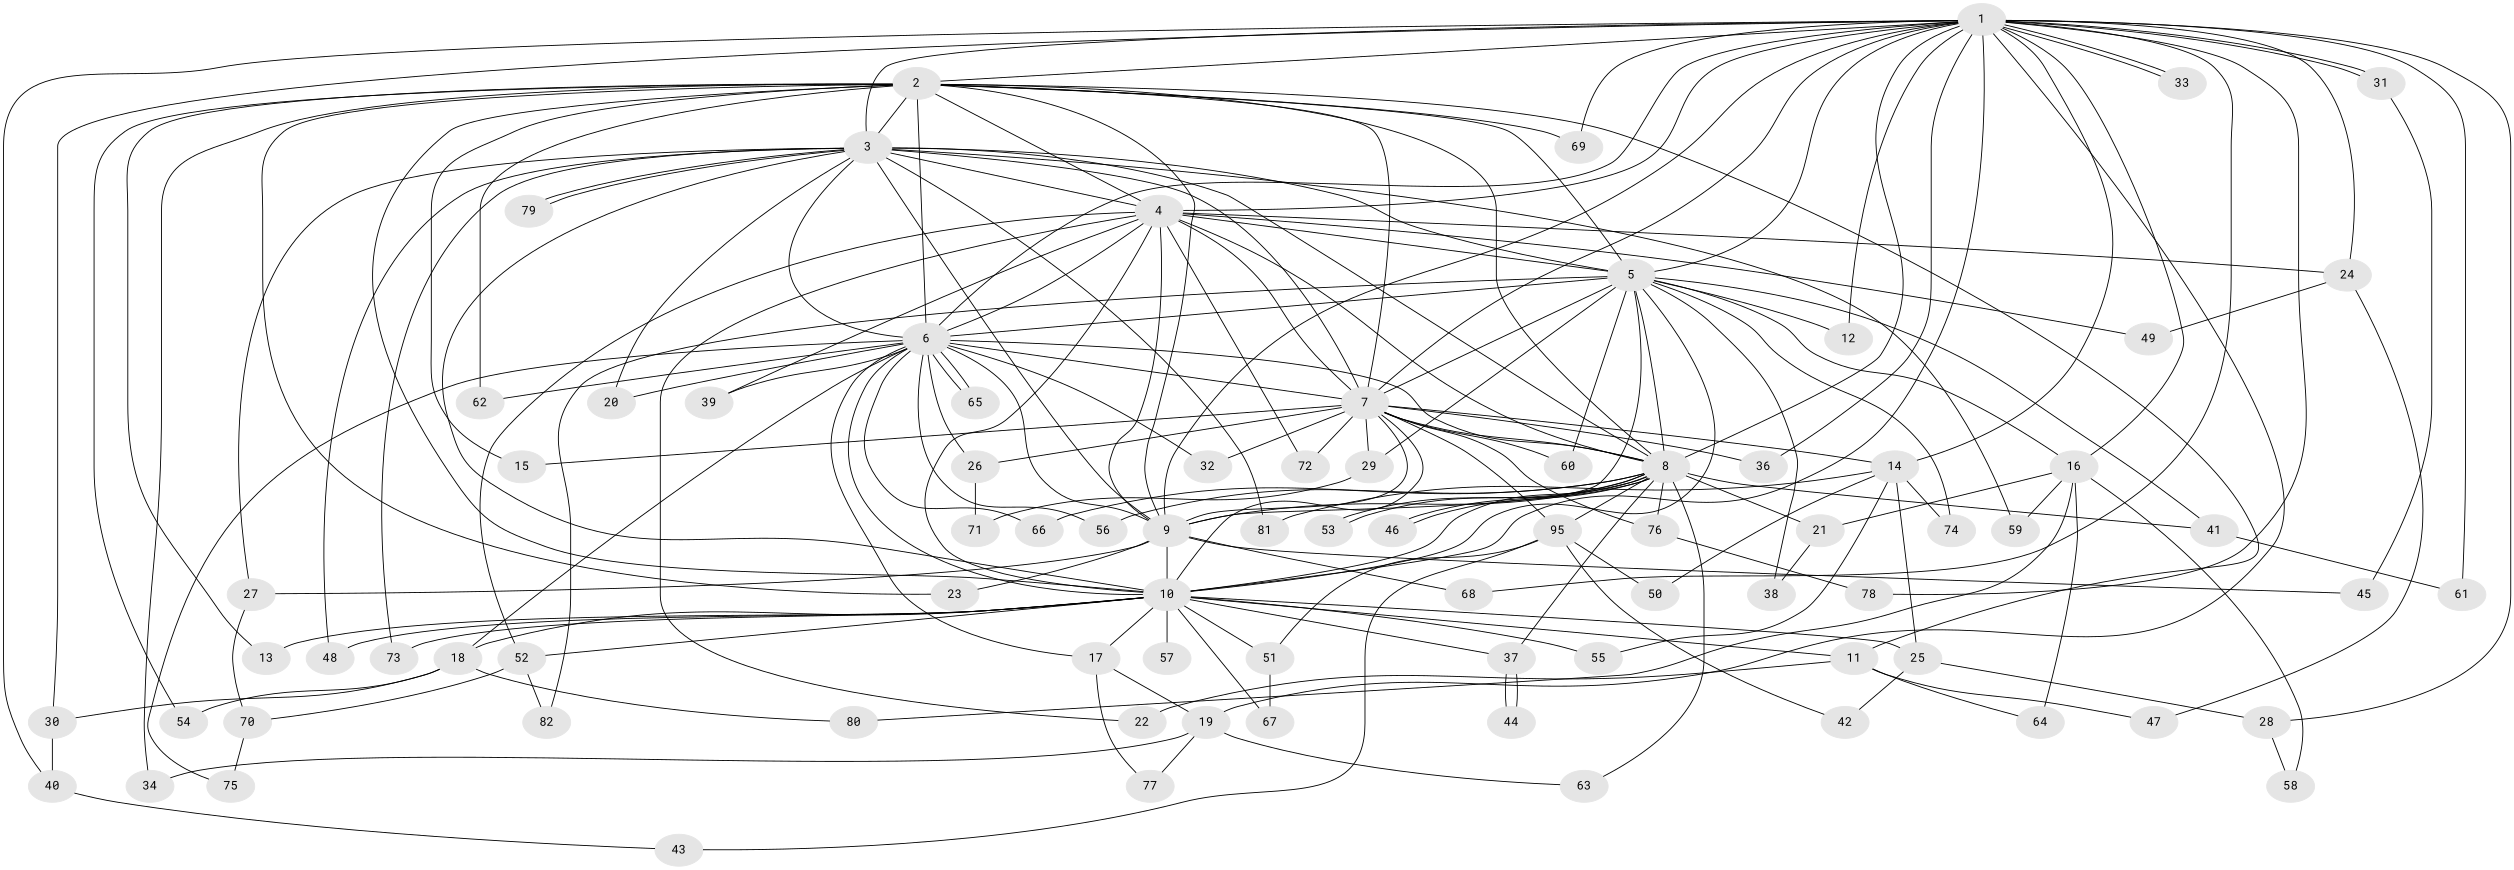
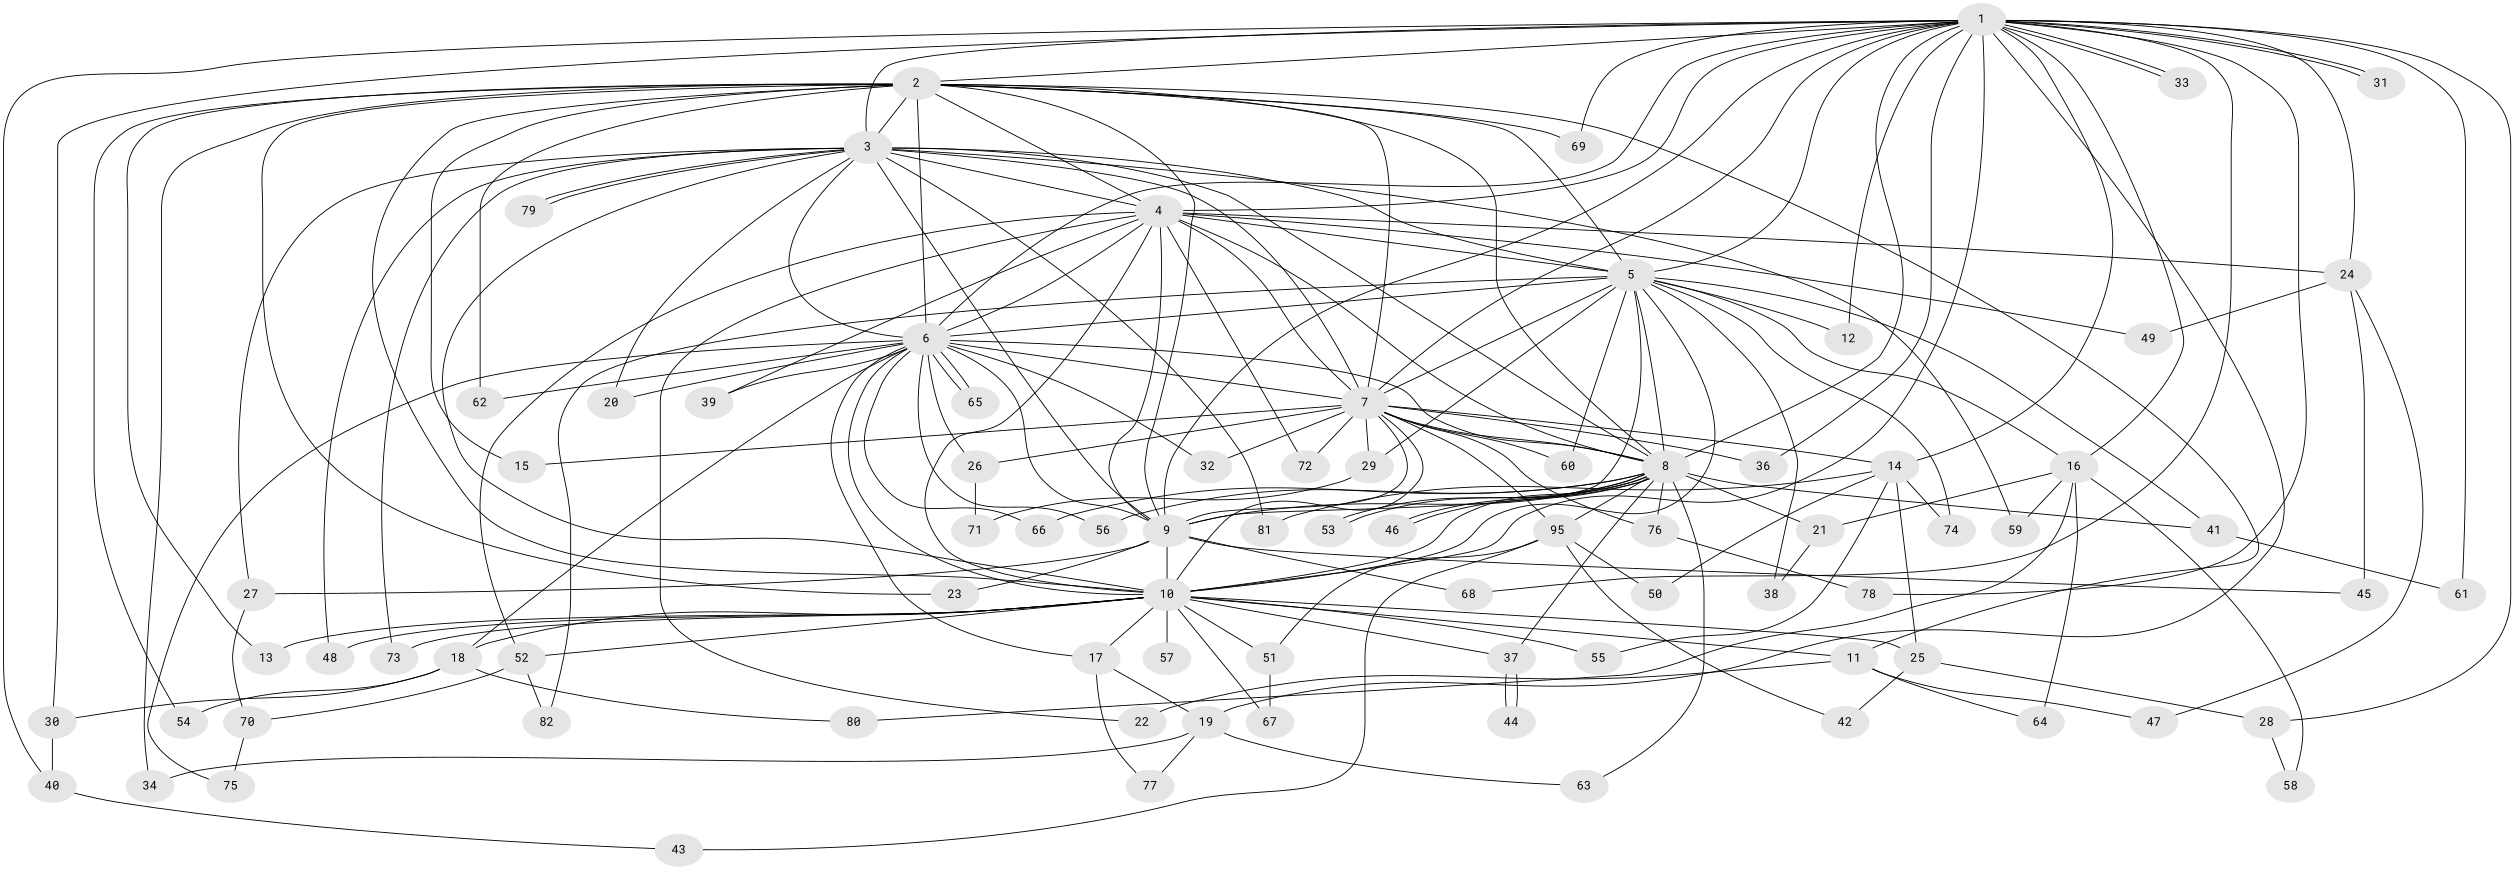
(2432, 340) -> (2364, 434)
